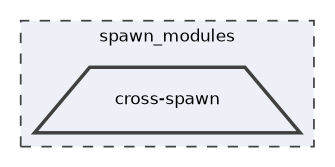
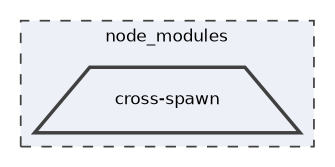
(167, 37) -> (167, 37)
